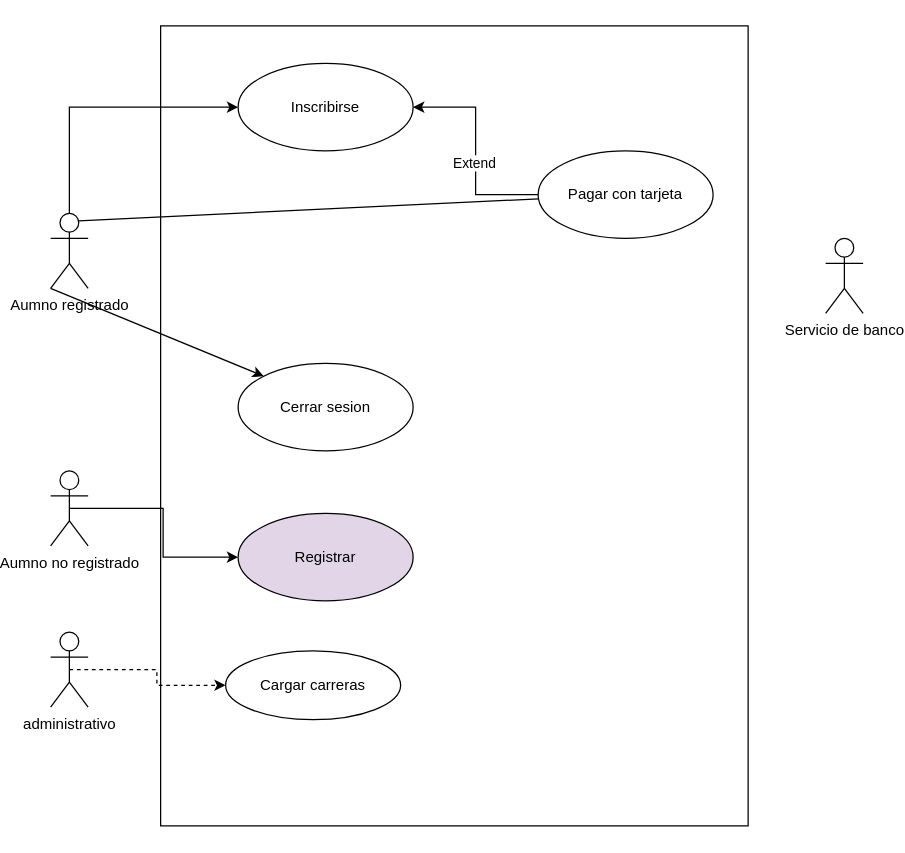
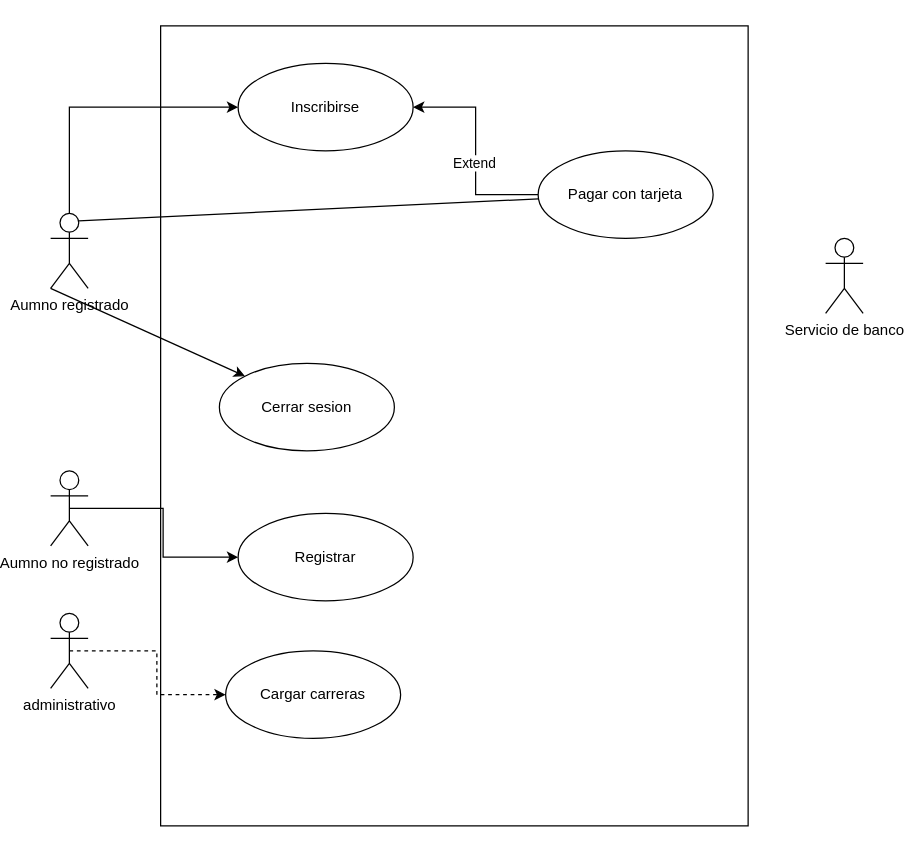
(326, 407) -> (307, 407)
(326, 557) -> (326, 557)
(69, 669) -> (69, 651)
(313, 685) -> (313, 694)
